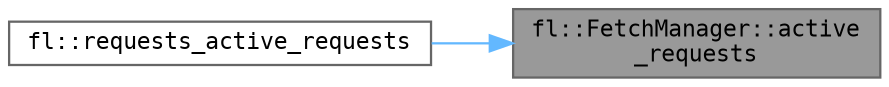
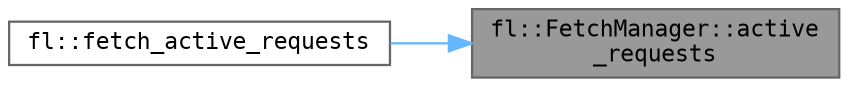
(220, 43) -> (200, 43)
